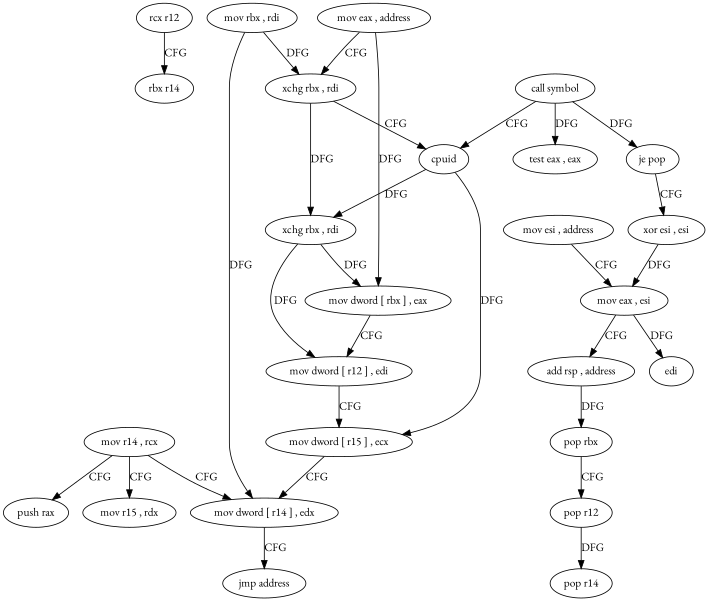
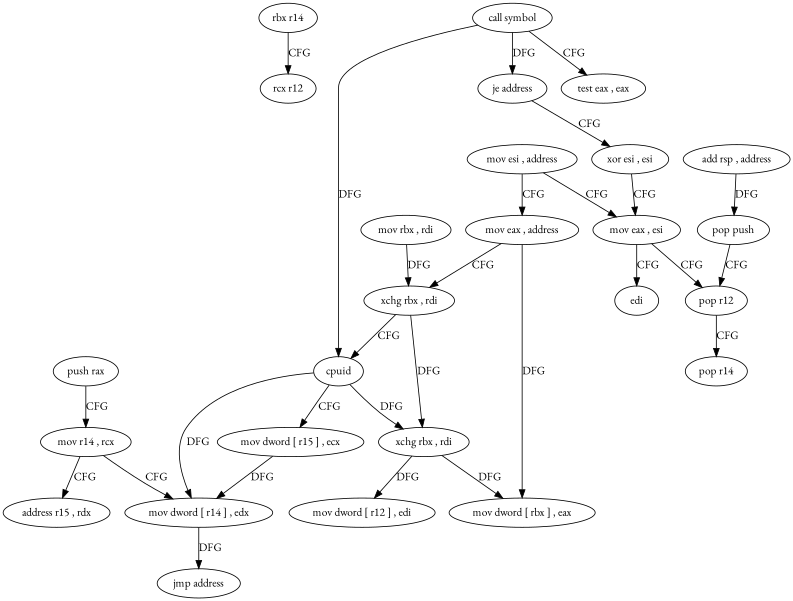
(164, 49) -> (288, 49)
(517, 124) -> (350, 195)
(567, 124) -> (574, 53)
(653, 159) -> (512, 89)
none -> (522, 191)
(229, 263) -> (215, 401)
(660, 265) -> (645, 195)
(492, 301) -> (330, 407)
(361, 332) -> none
(605, 332) -> (674, 263)
(662, 336) -> (648, 265)
(339, 403) -> none
(581, 442) -> (733, 230)
(86, 475) -> (86, 403)
(317, 477) -> (263, 477)
(129, 513) -> (57, 513)
(276, 548) -> (211, 548)
(593, 548) -> (728, 336)
